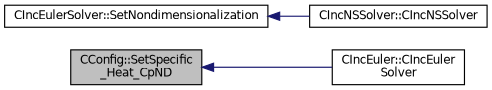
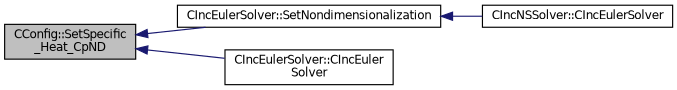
(398, 16) -> (578, 16)
none -> (177, 30)
(398, 67) -> (309, 67)
